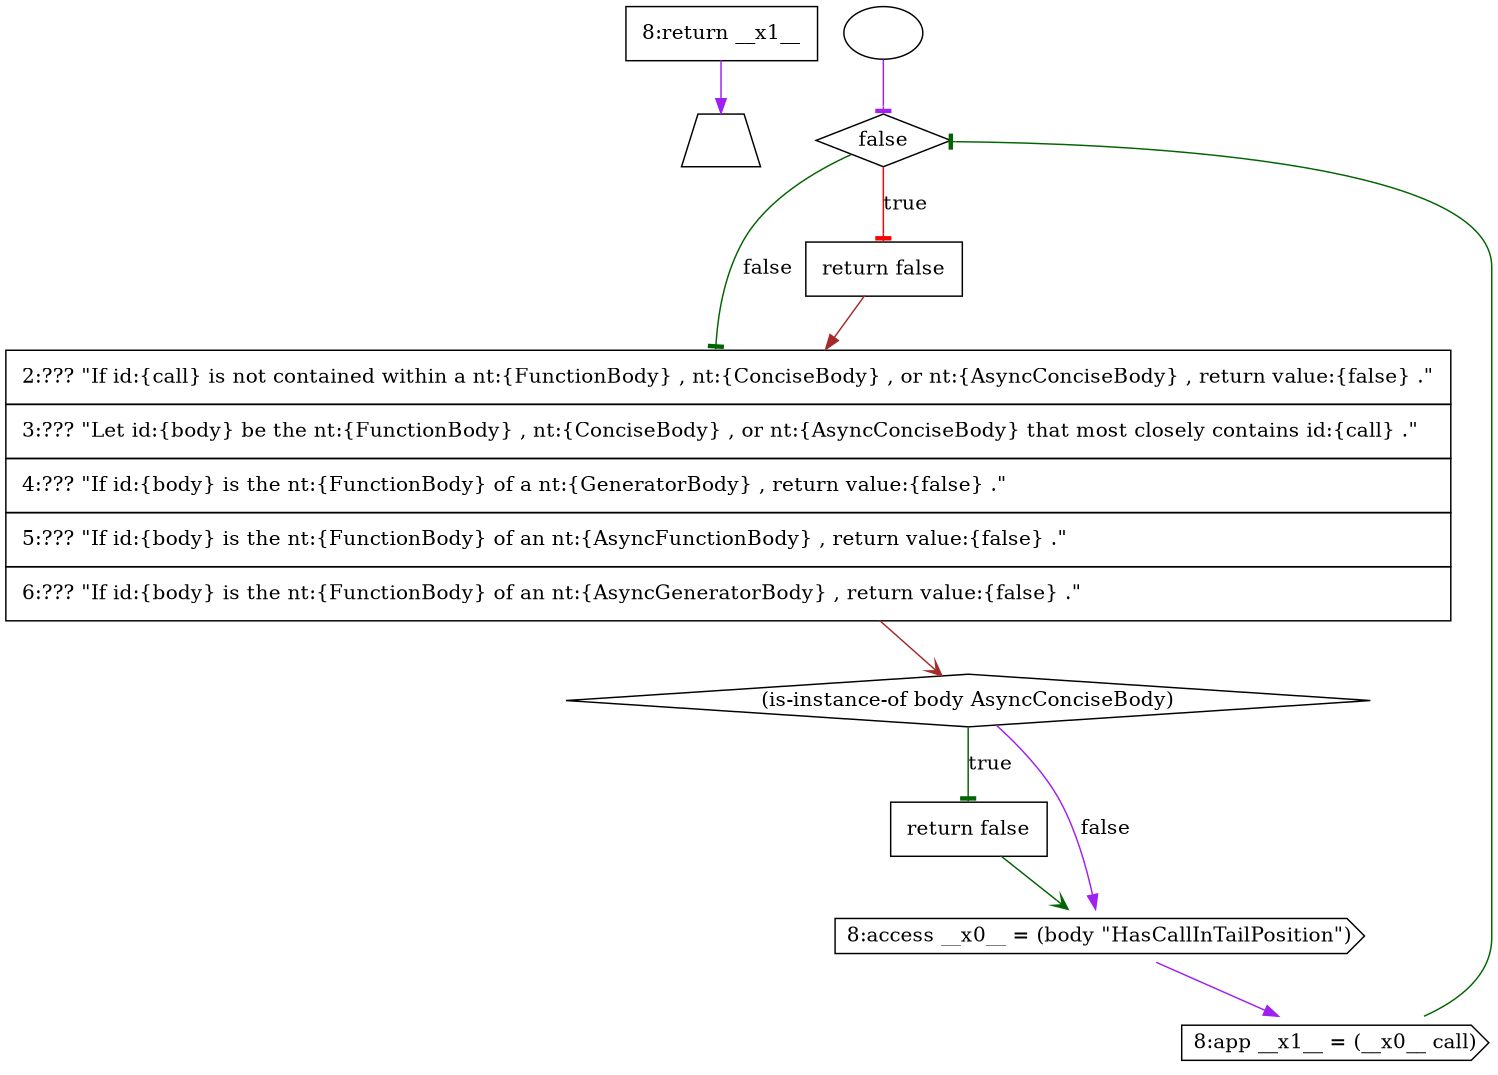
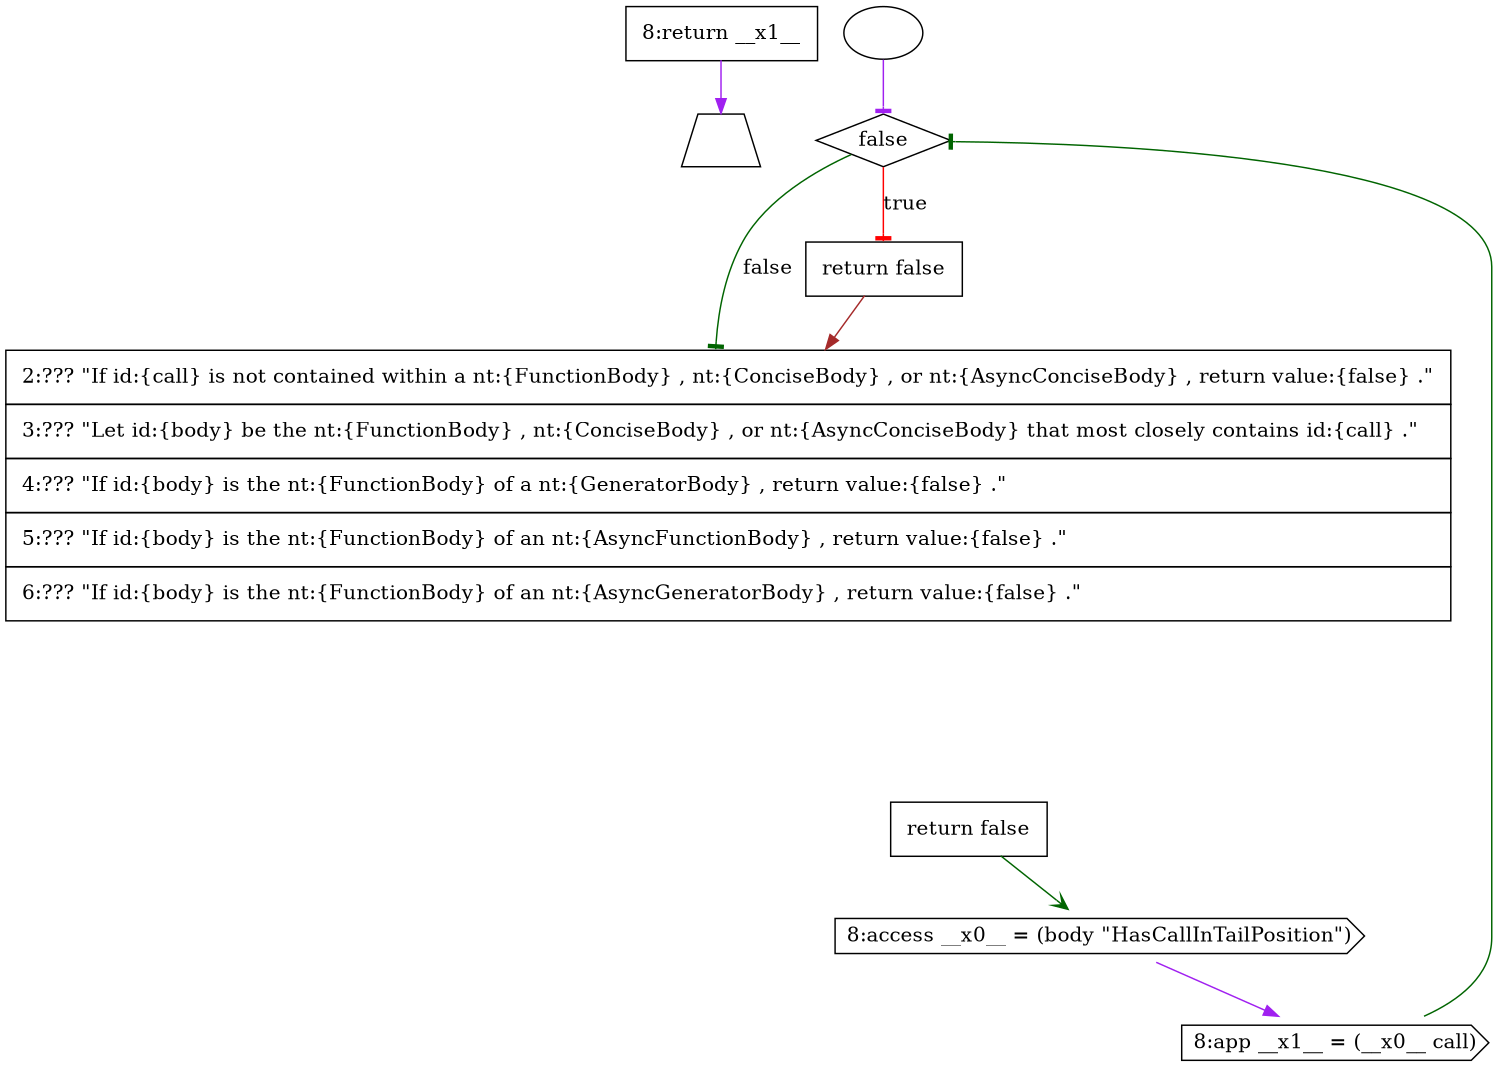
(968, 701) -> none
